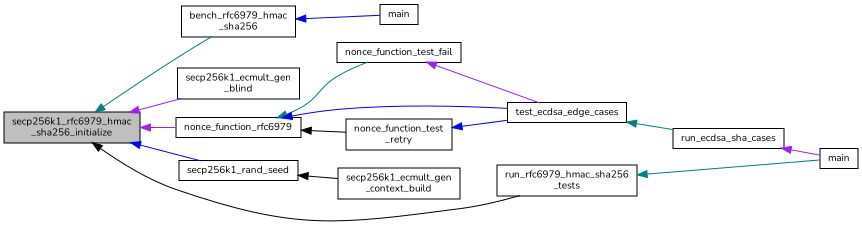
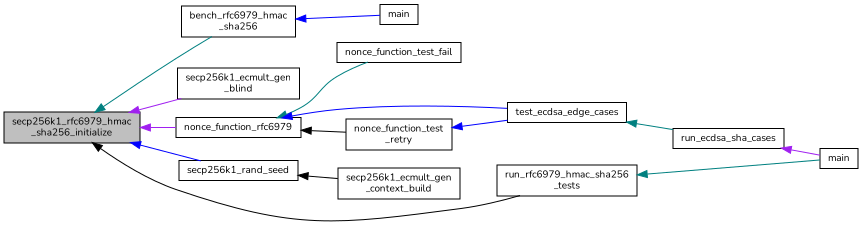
(488, 84) -> none
